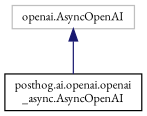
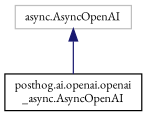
(73, 17) -> (73, 17)
